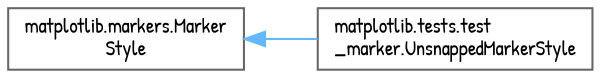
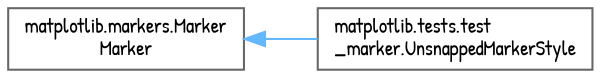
(126, 39) -> (126, 39)
